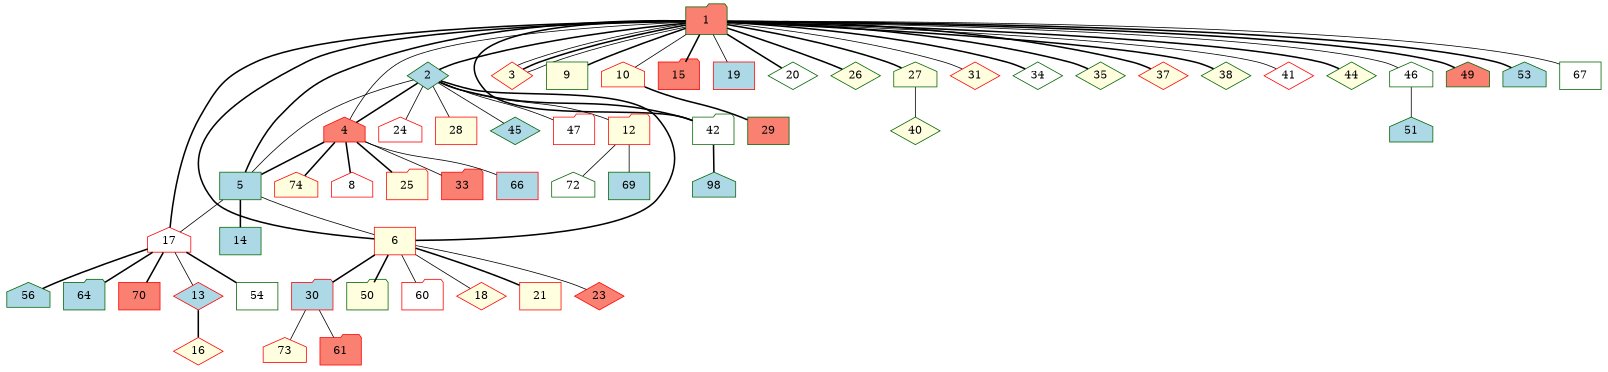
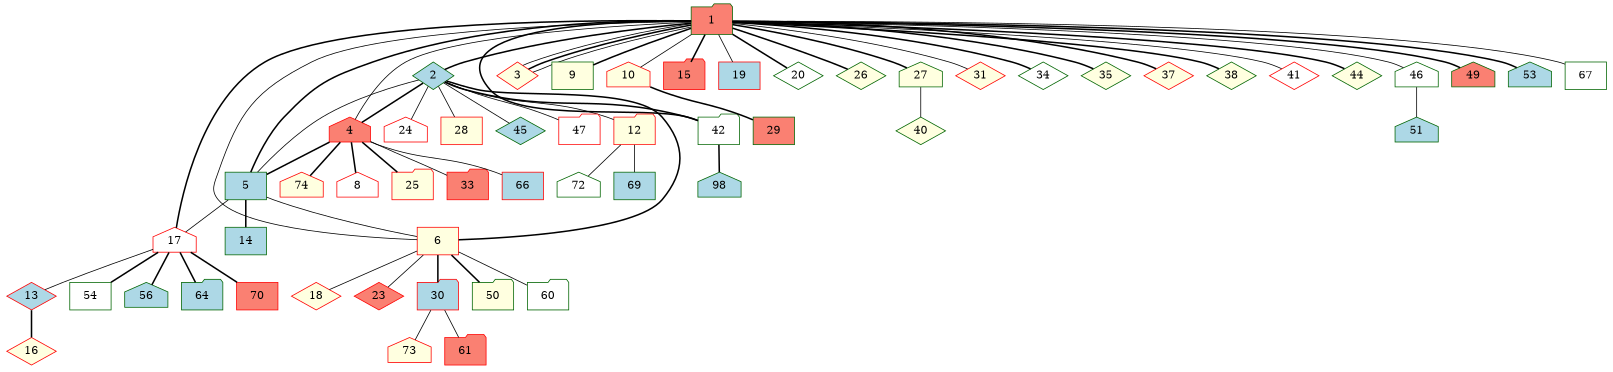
(316, 59) -> (311, 62)
(423, 296) -> (548, 296)
(540, 296) -> none
